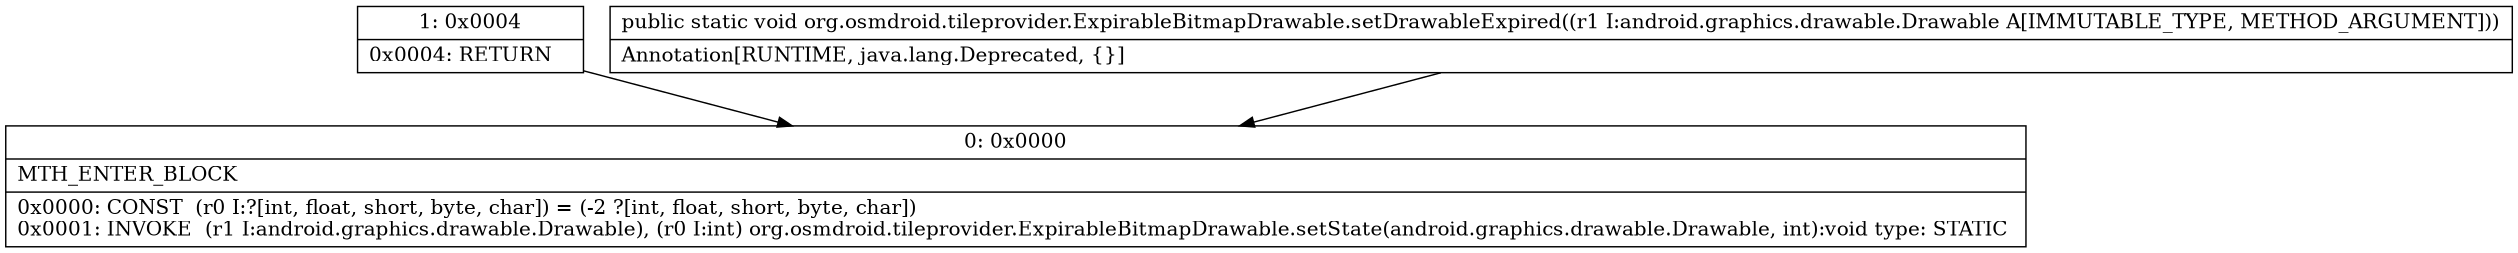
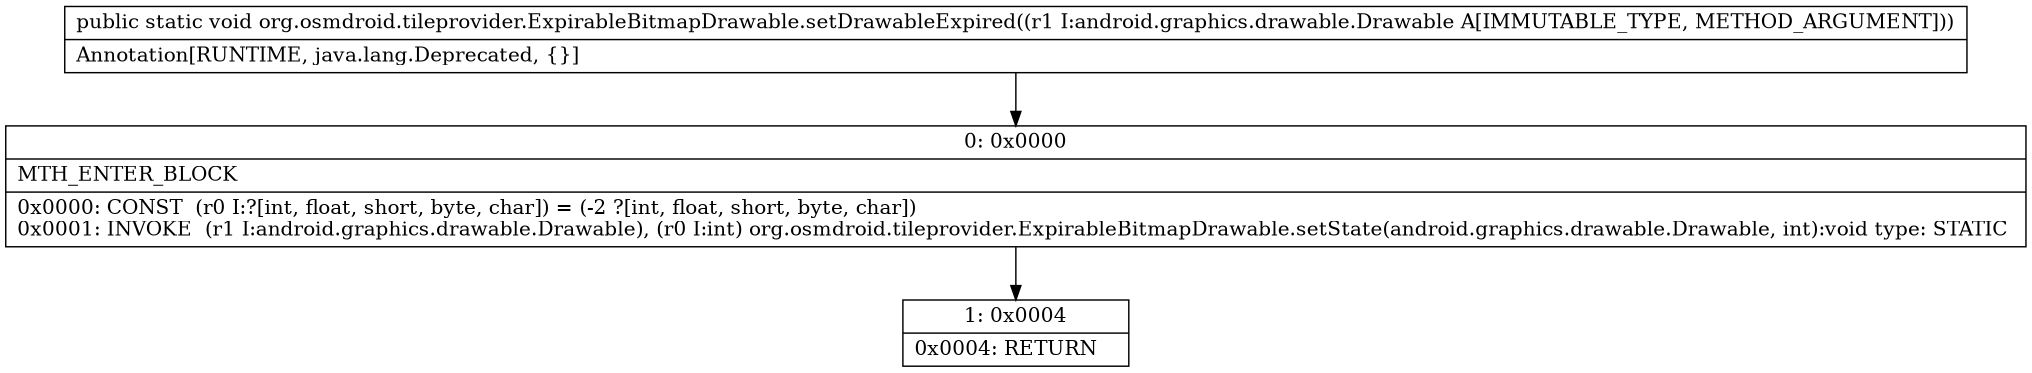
(681, 97) -> (1016, 266)
